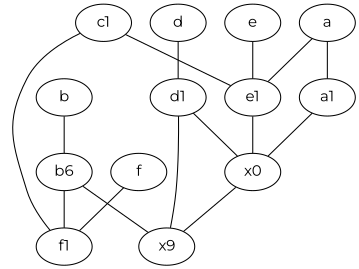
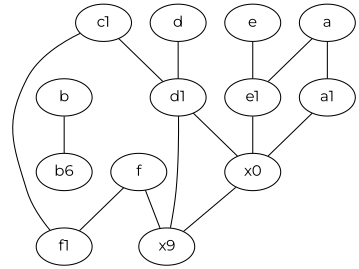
(170, 56) -> (141, 60)
(64, 209) -> none
(116, 209) -> (153, 209)
